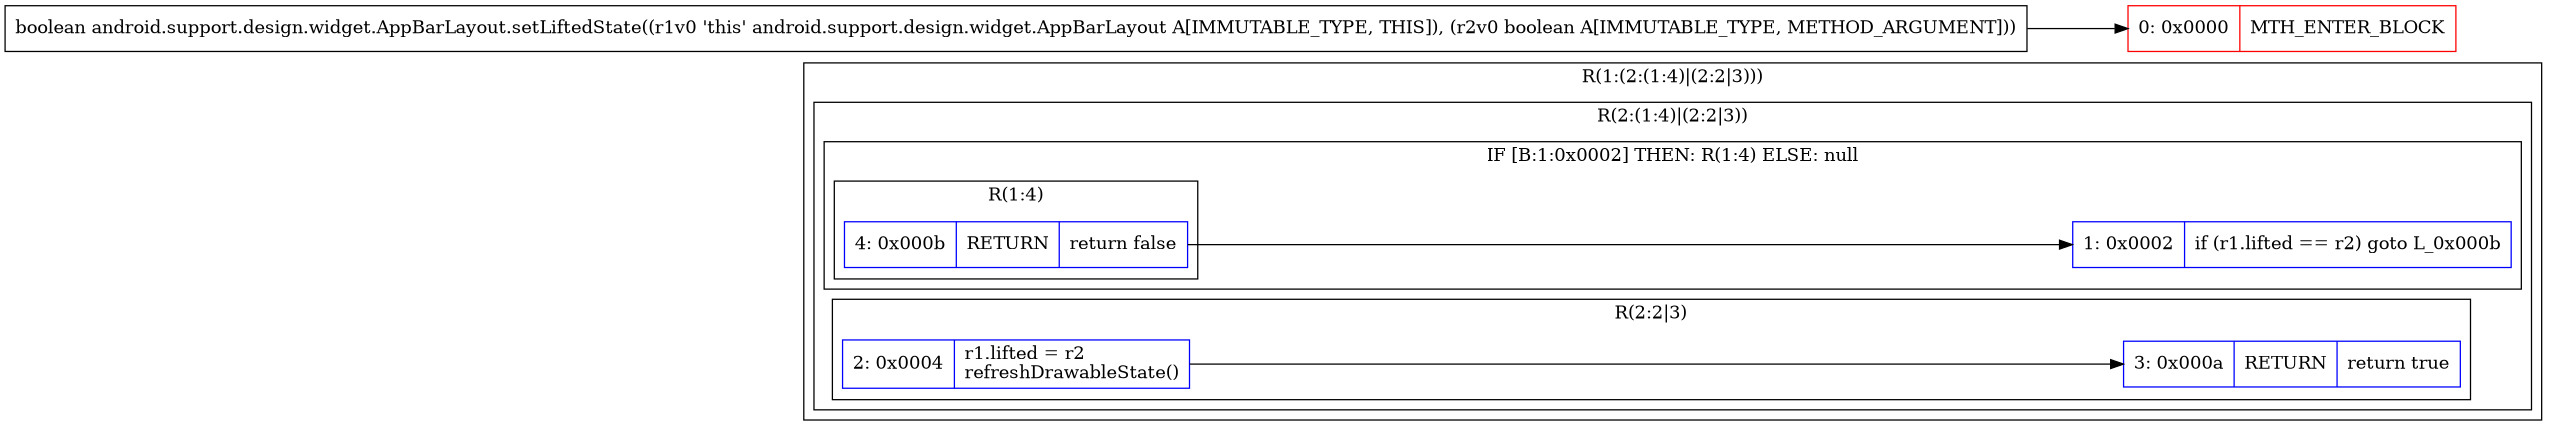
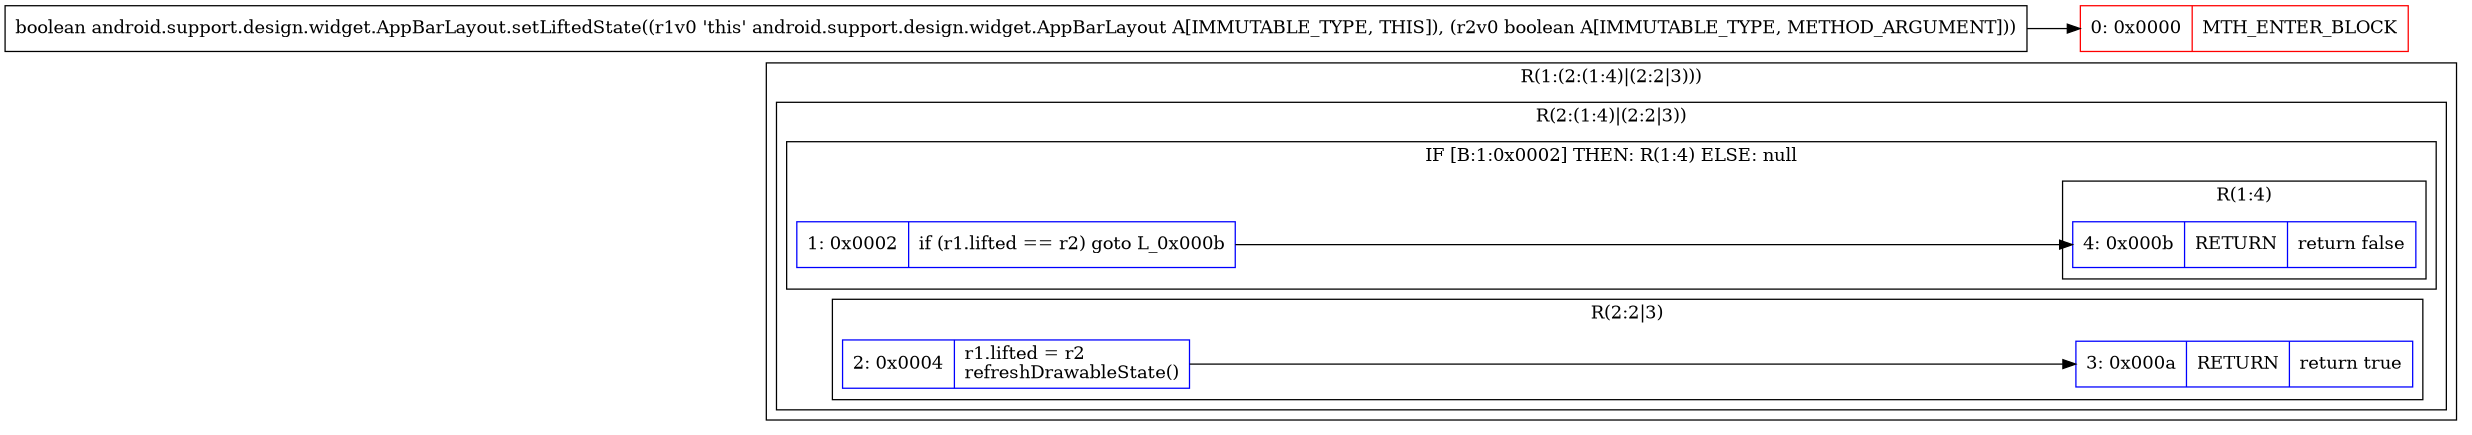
(1623, 245) -> (1647, 245)
